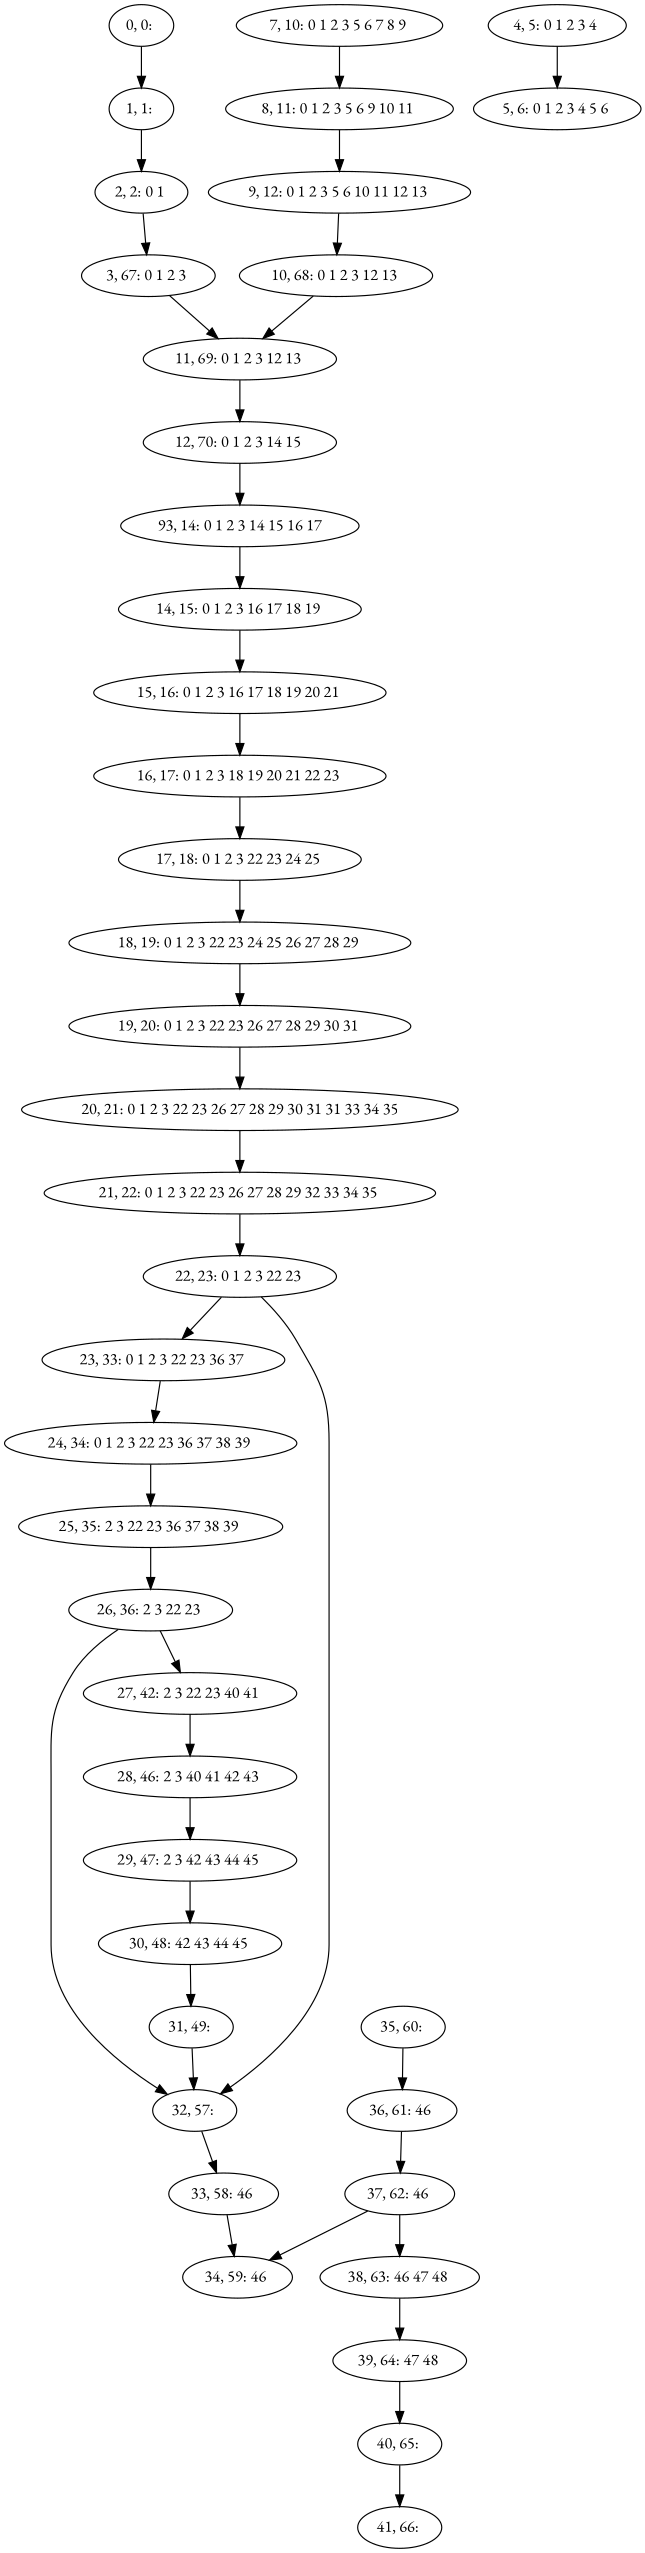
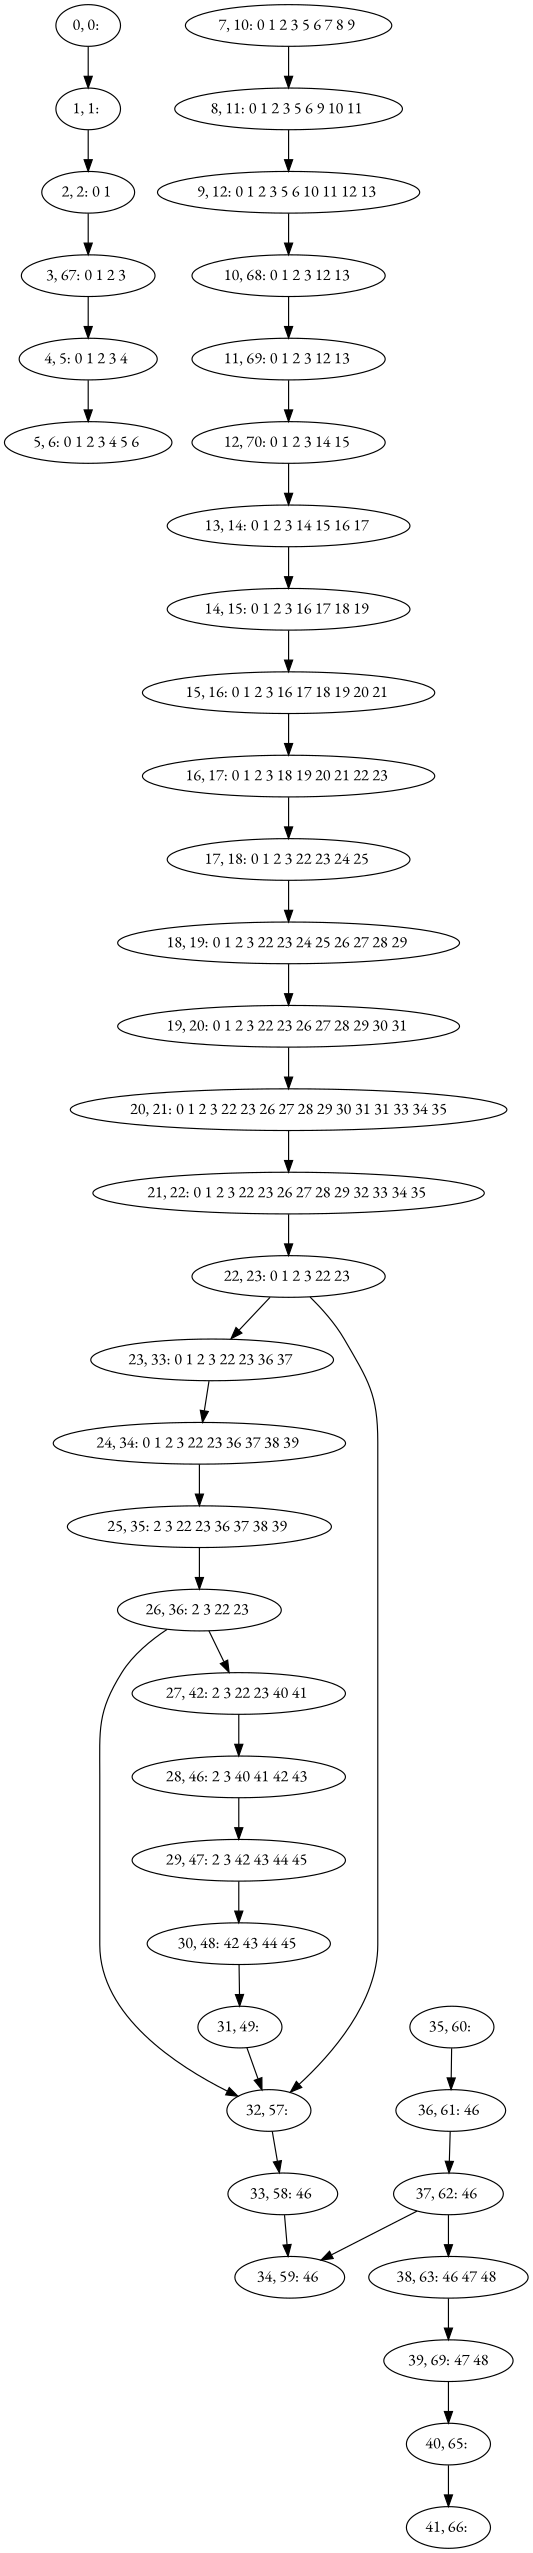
(190, 313) -> (88, 312)
(240, 526) -> (289, 526)
(400, 2361) -> (448, 2361)
